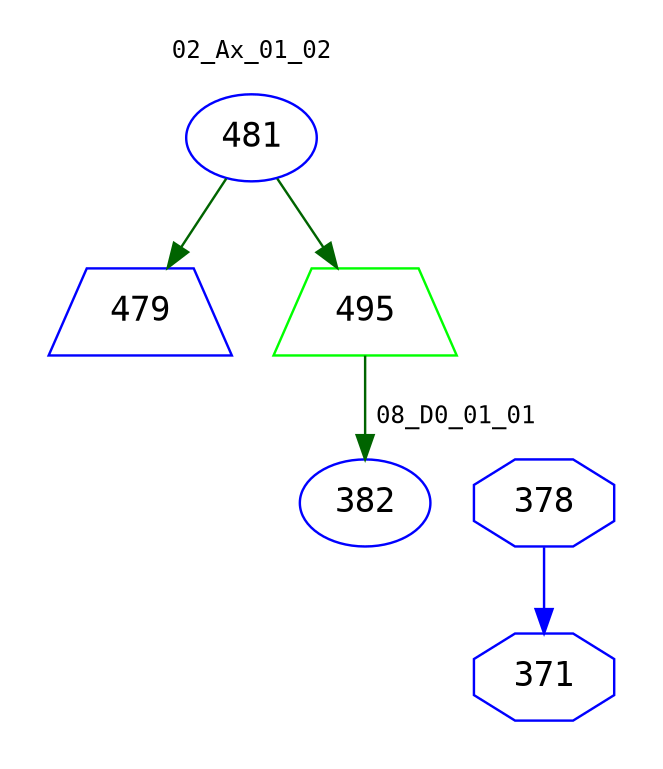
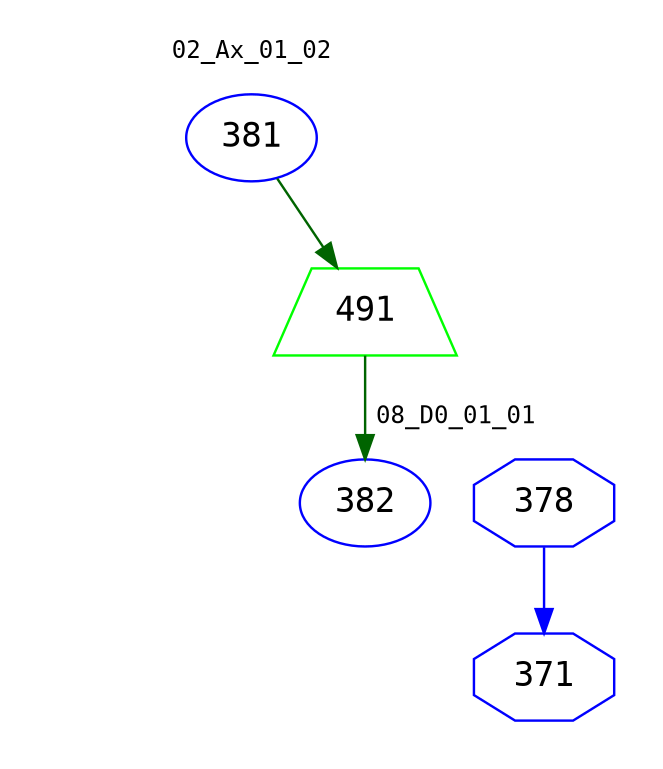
(251, 138) -> (251, 138)
(140, 312) -> none
(365, 312) -> (365, 312)
